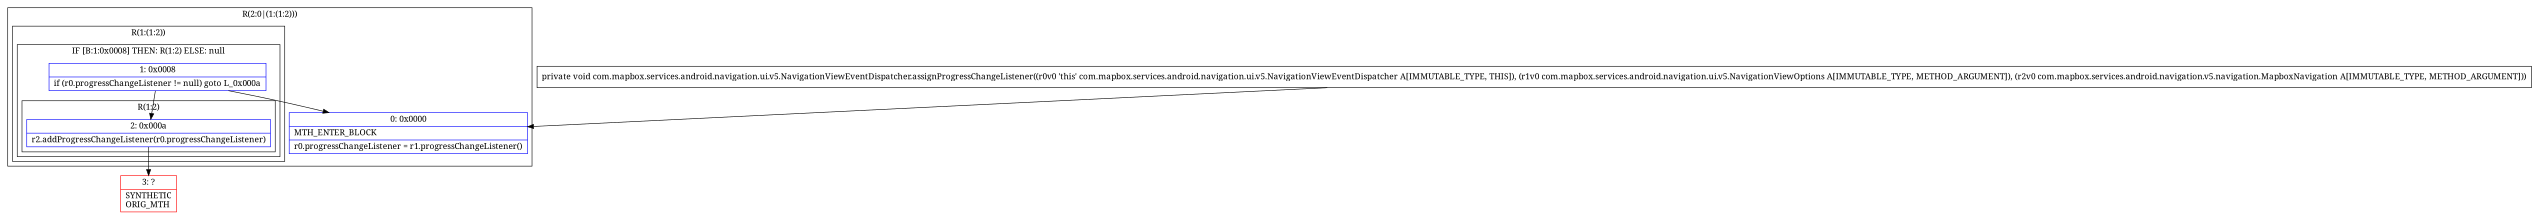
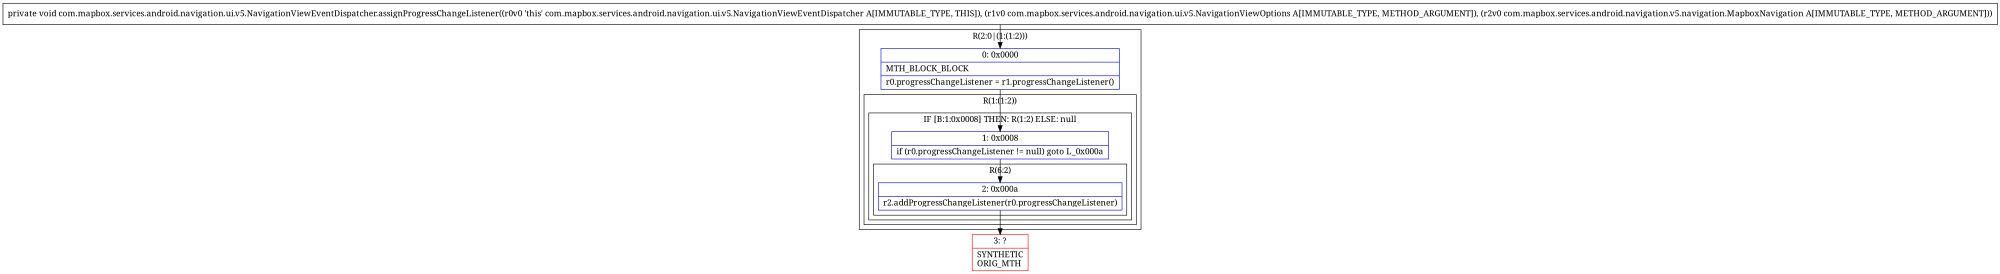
(290, 104) -> (1000, 108)
(149, 108) -> (1000, 171)
(335, 133) -> (927, 69)
